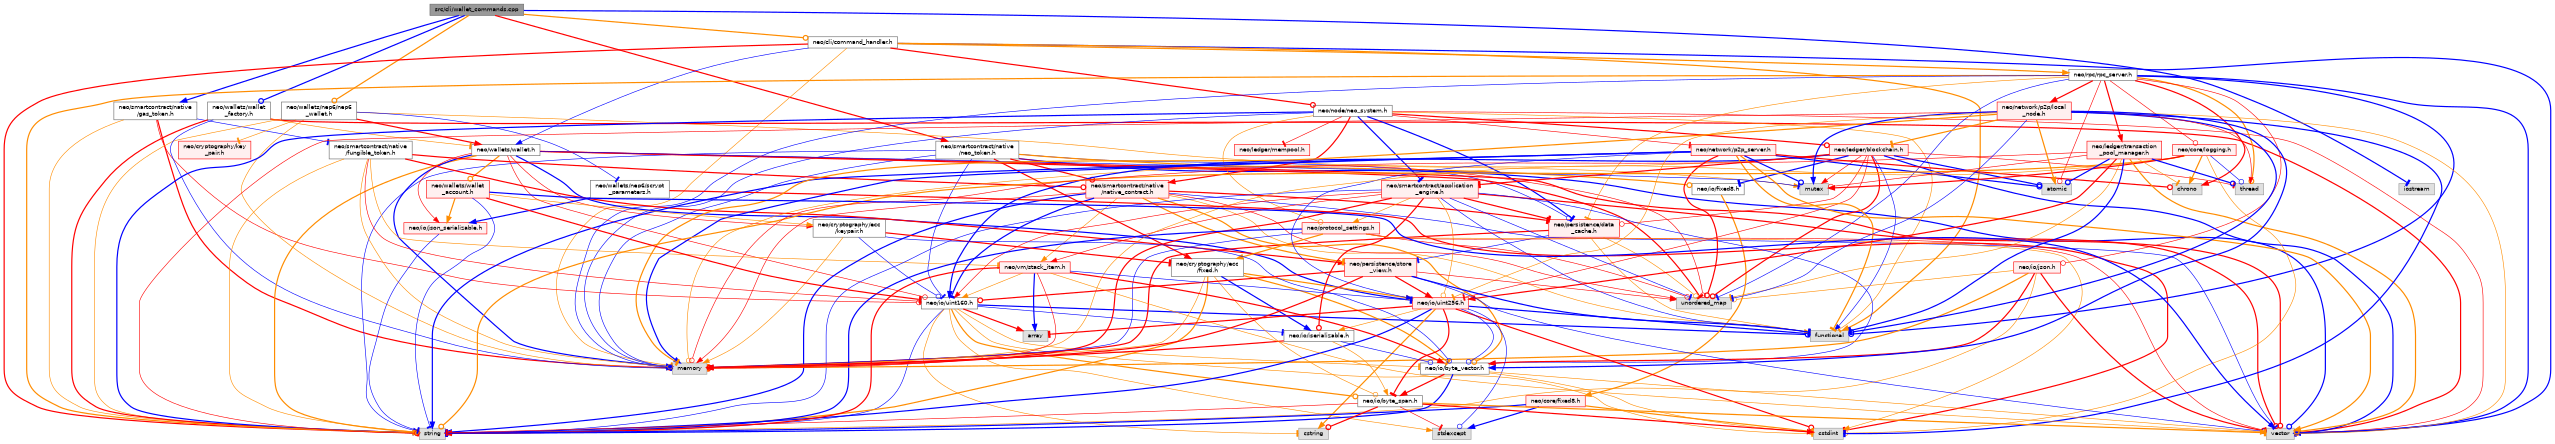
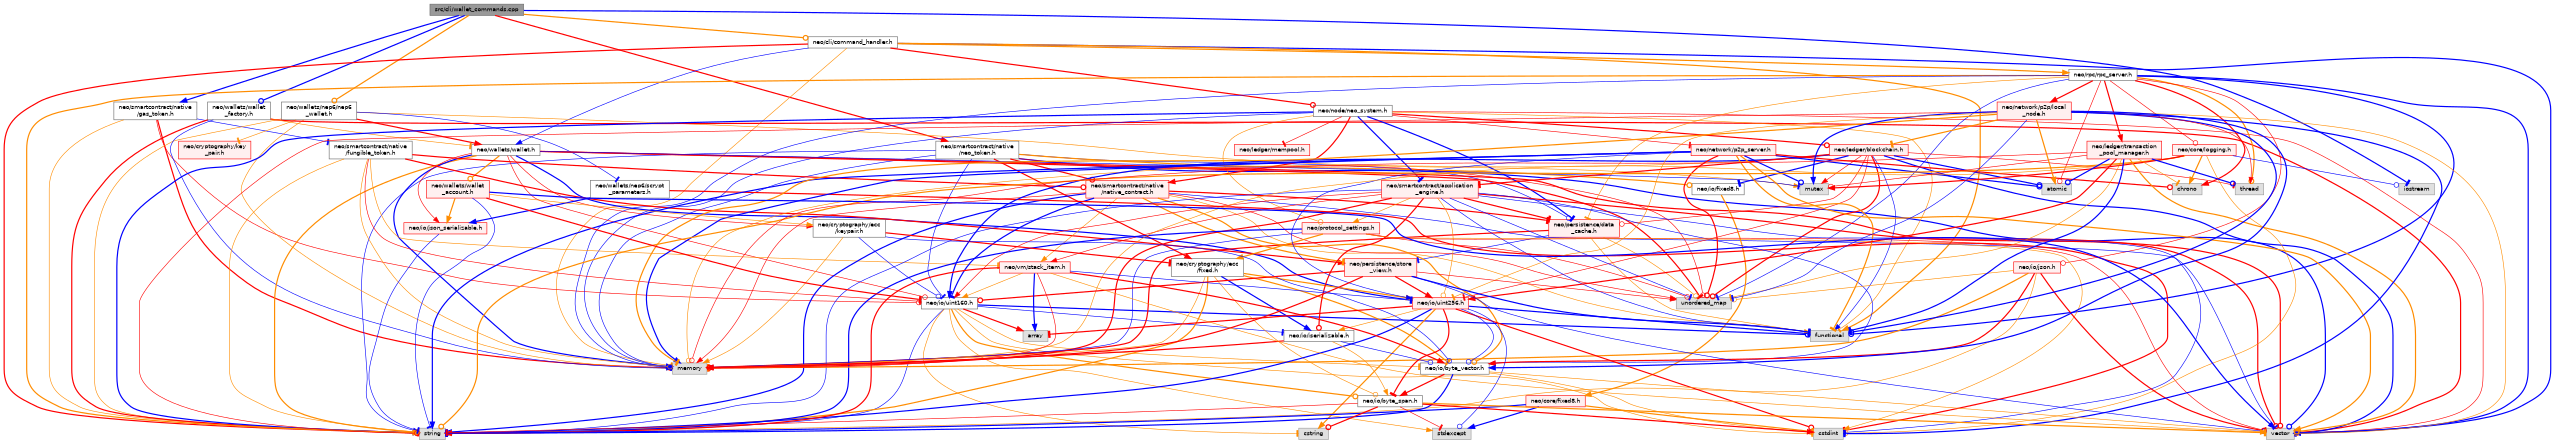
(2225, 168) -> (2317, 171)
none -> (2192, 281)
